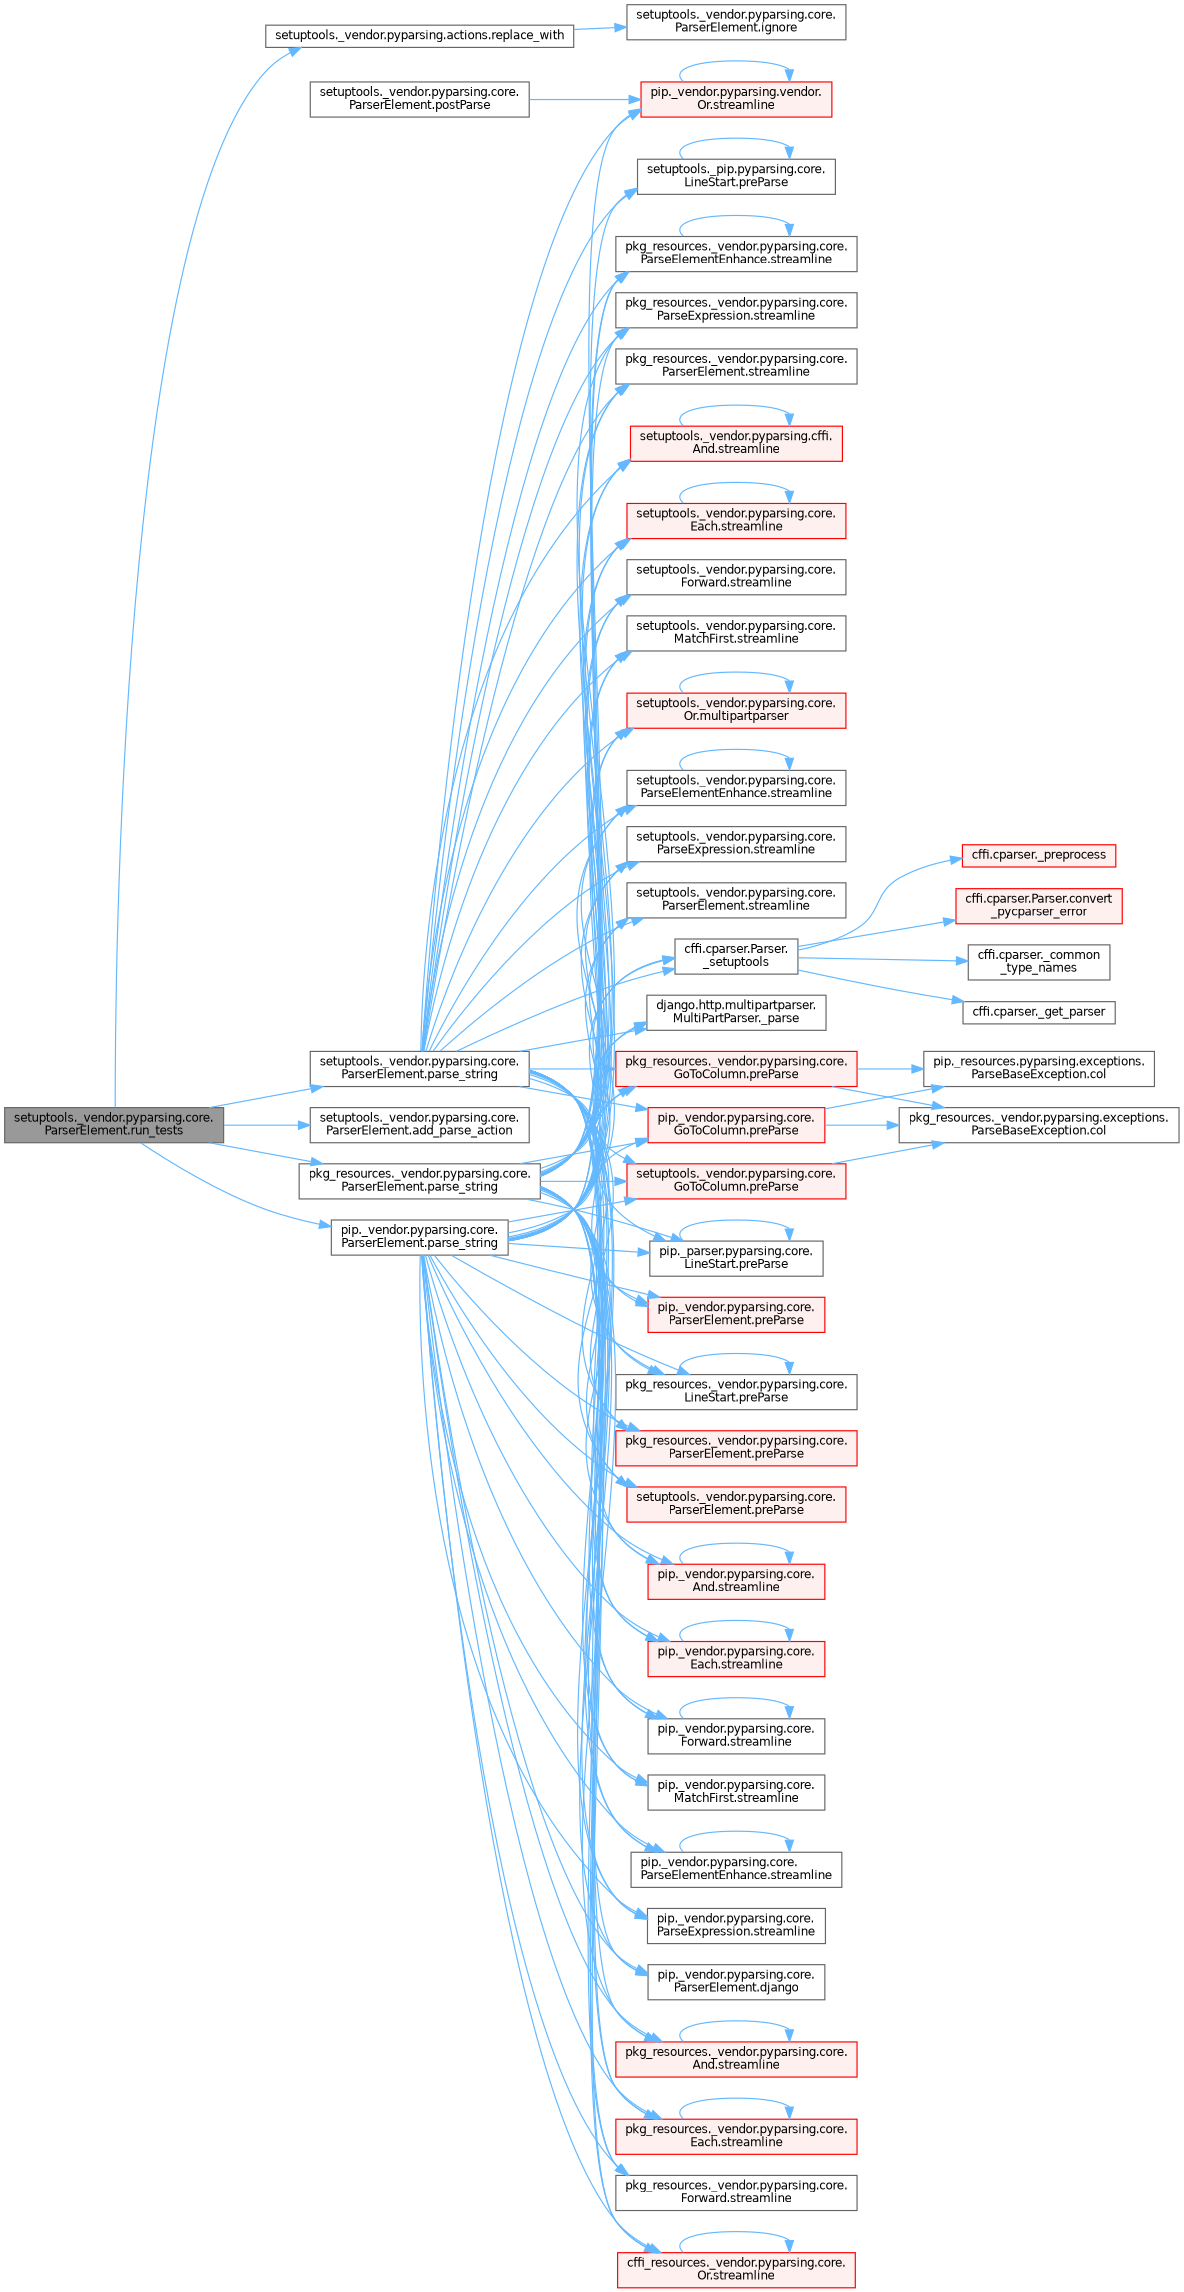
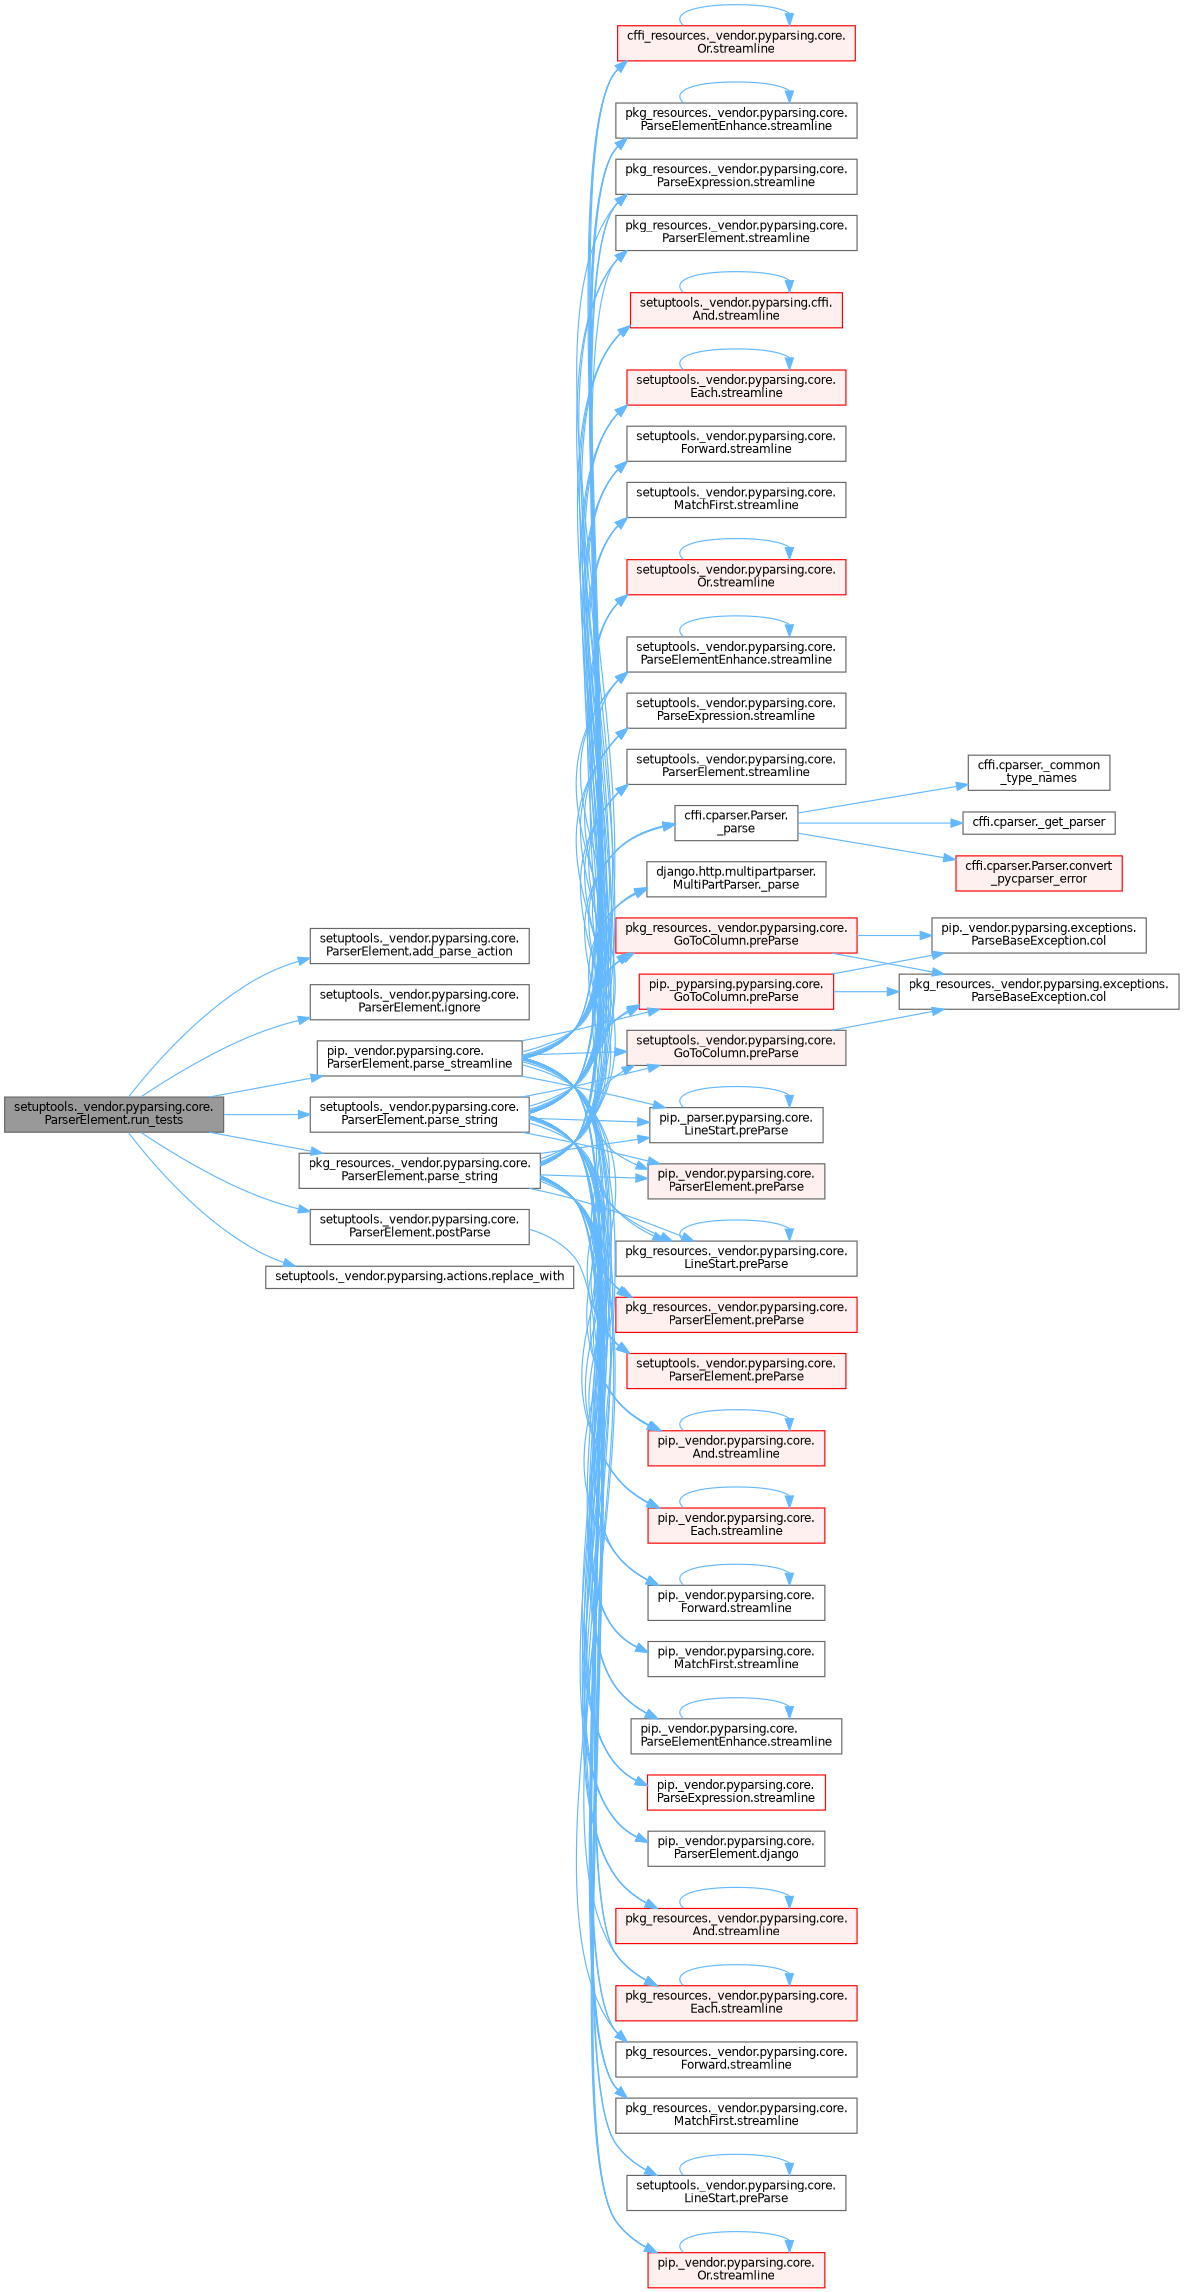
(594, 29) -> (216, 1052)
(736, 100) -> (736, 2270)
(736, 177) -> (736, 2193)
(736, 711) -> (736, 577)
(1039, 856) -> none
(736, 957) -> (736, 823)
(1039, 1069) -> (1039, 935)
(736, 1125) -> (736, 992)
none -> (216, 1177)
(736, 1181) -> (736, 1048)
(420, 1238) -> (420, 1058)
(736, 1315) -> (736, 1181)
(736, 1926) -> (736, 1793)
none -> (736, 2116)
